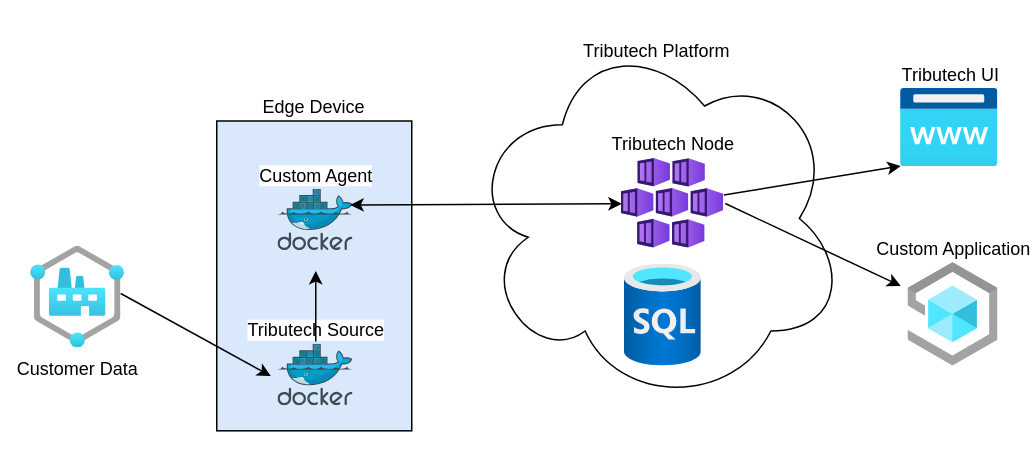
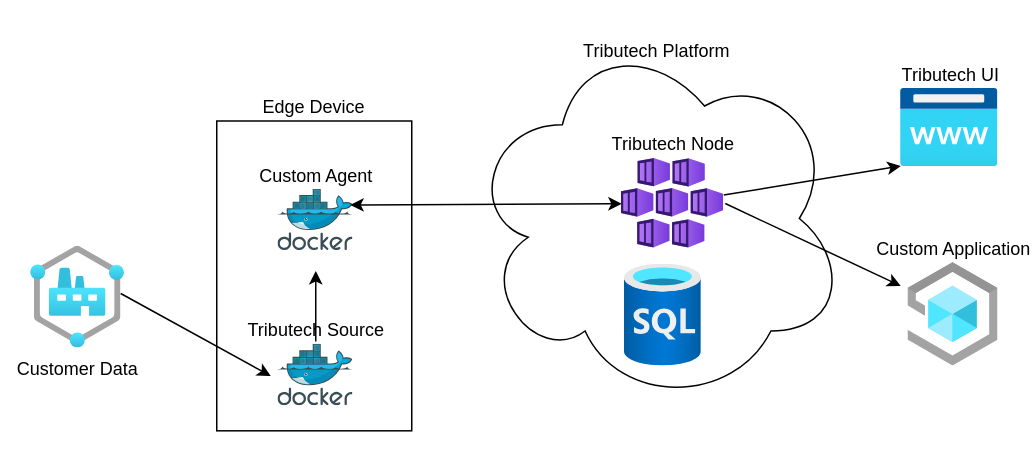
(314, 276) -> (314, 276)
